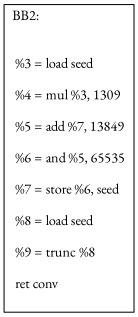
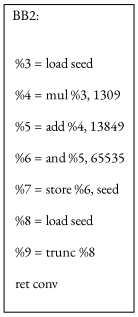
(69, 126) -> (69, 126)
